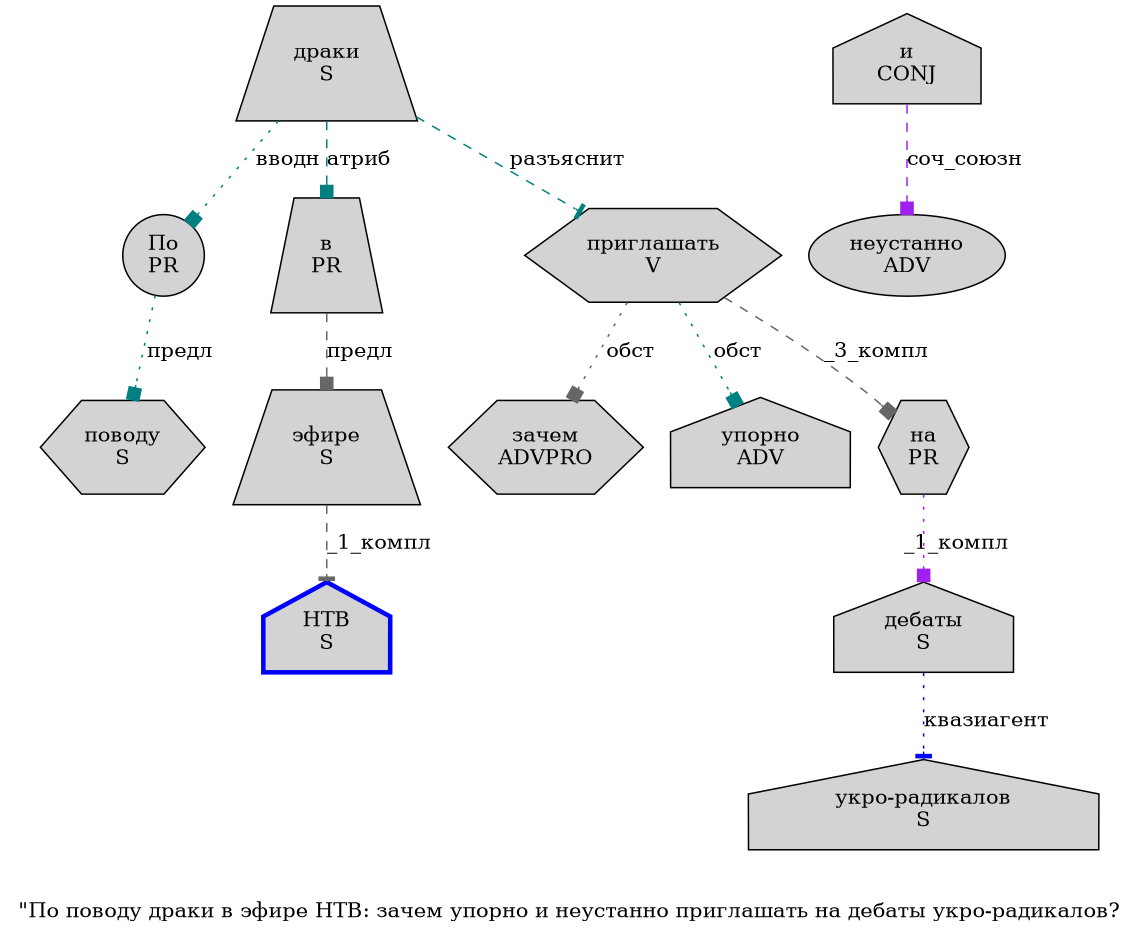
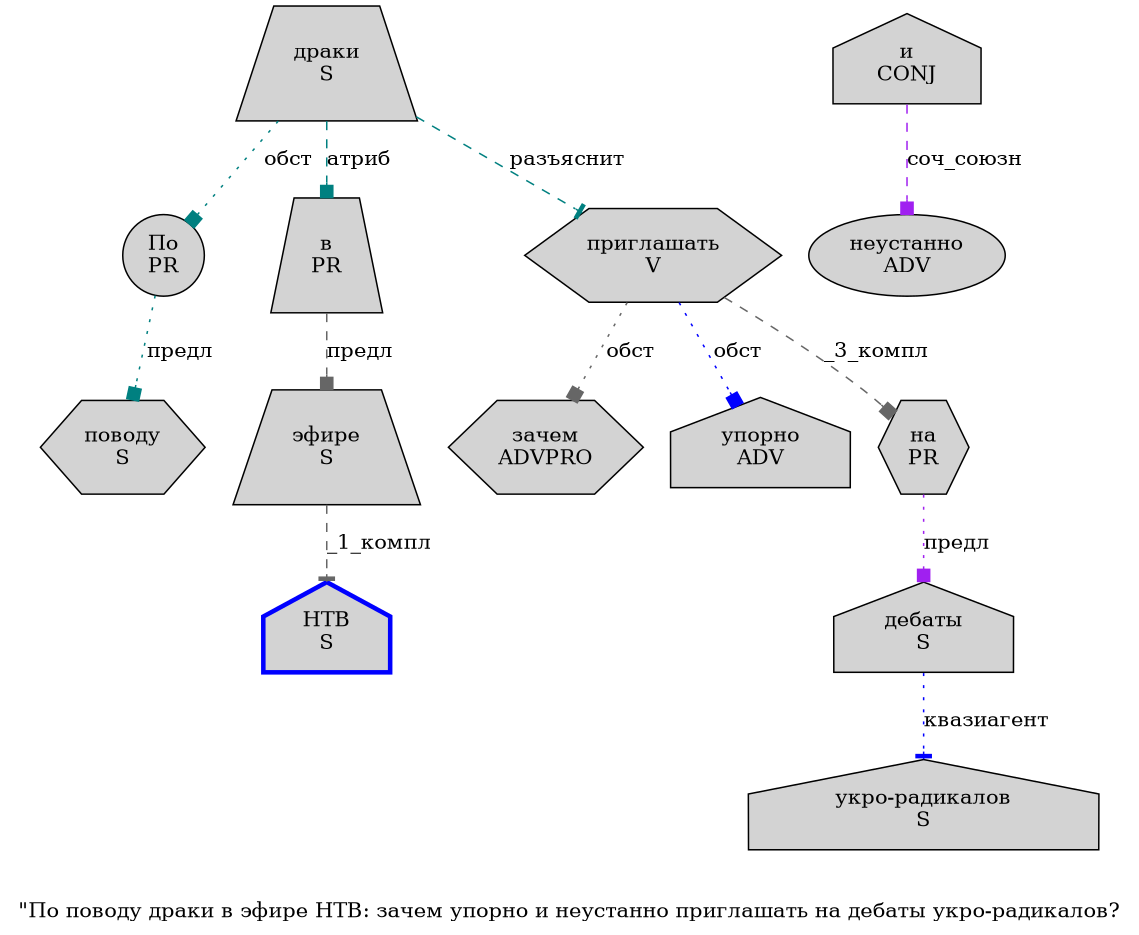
(288, 159) -> (288, 159)
(705, 347) -> (705, 347)
(957, 543) -> (957, 543)
